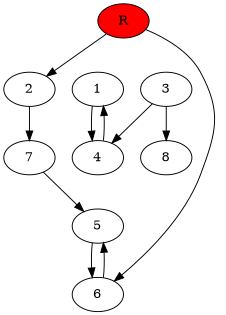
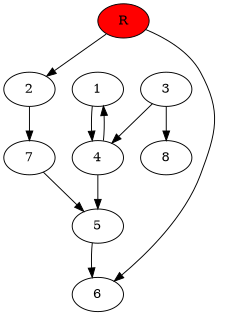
(104, 265) -> (98, 187)
